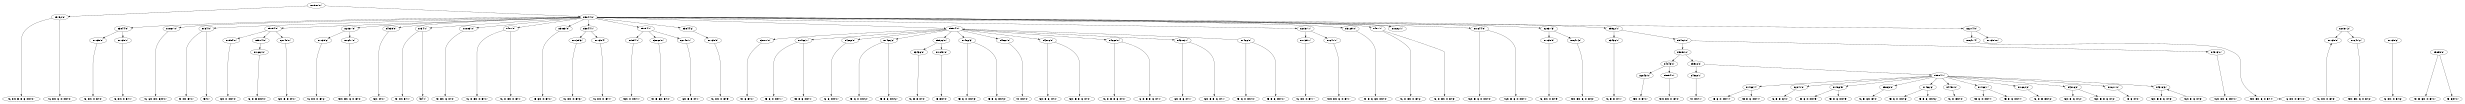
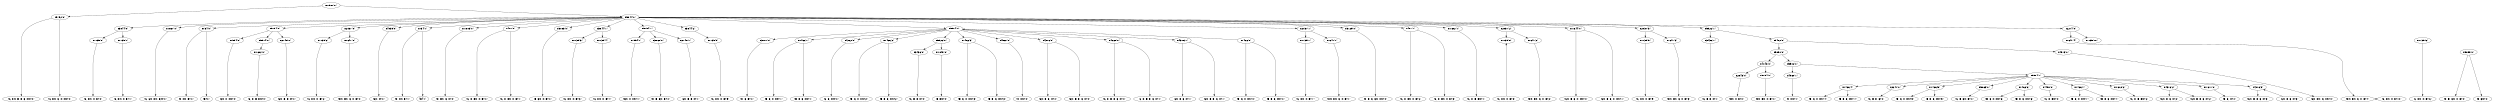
none -> (1068, 20)
none -> (1476, 99)
